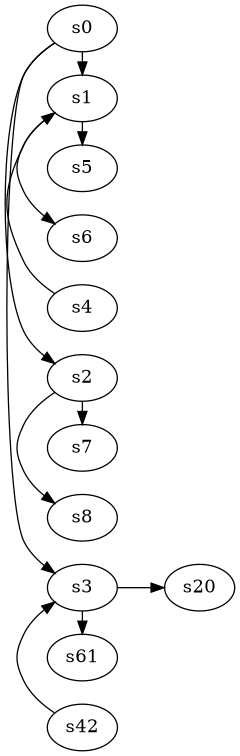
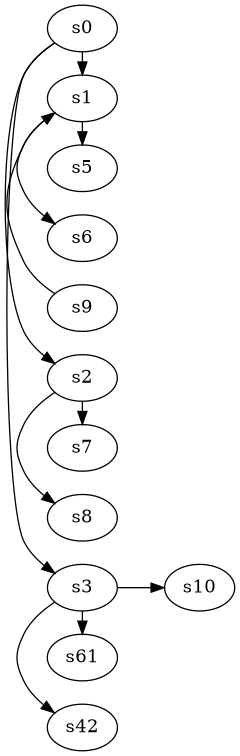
(82, 308) -> (82, 308)
(200, 588) -> (200, 588)
(18, 664) -> (18, 650)
